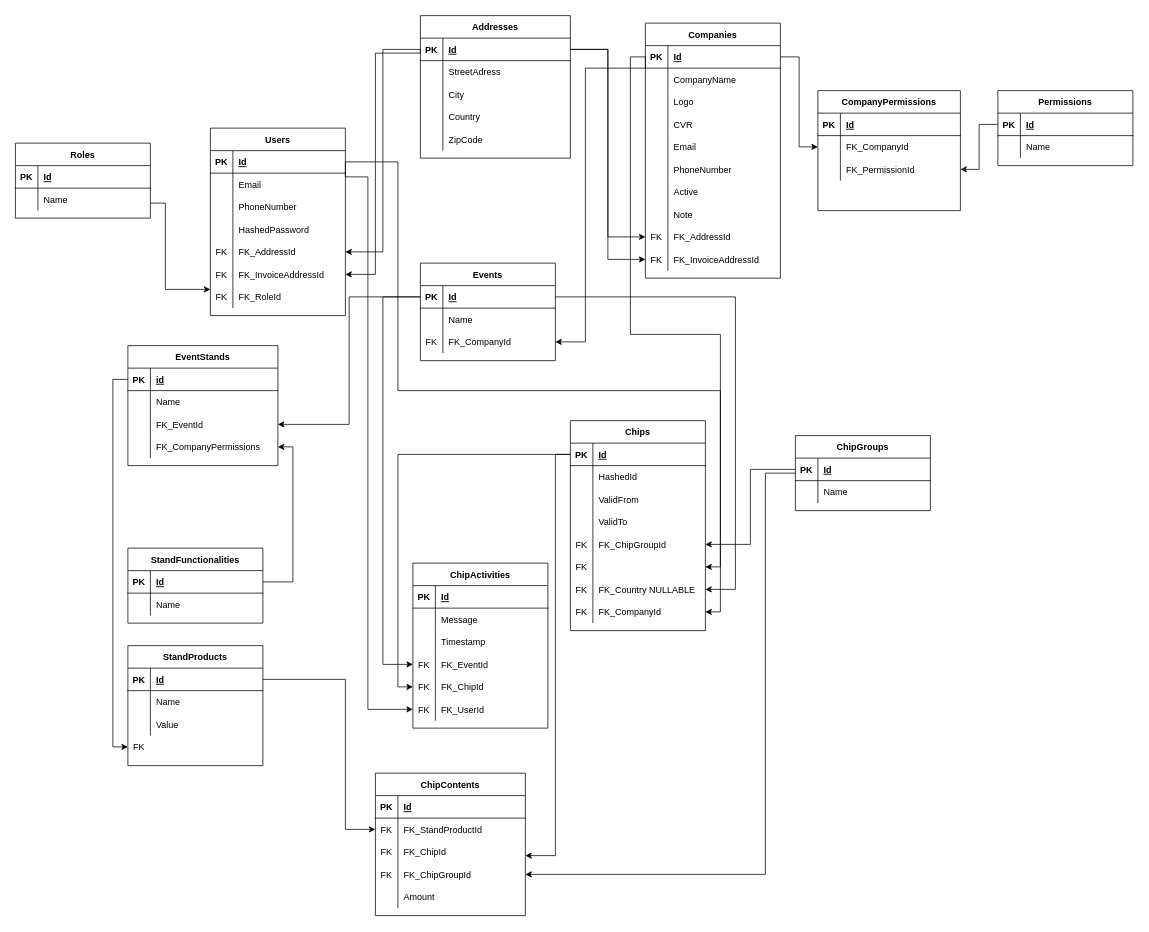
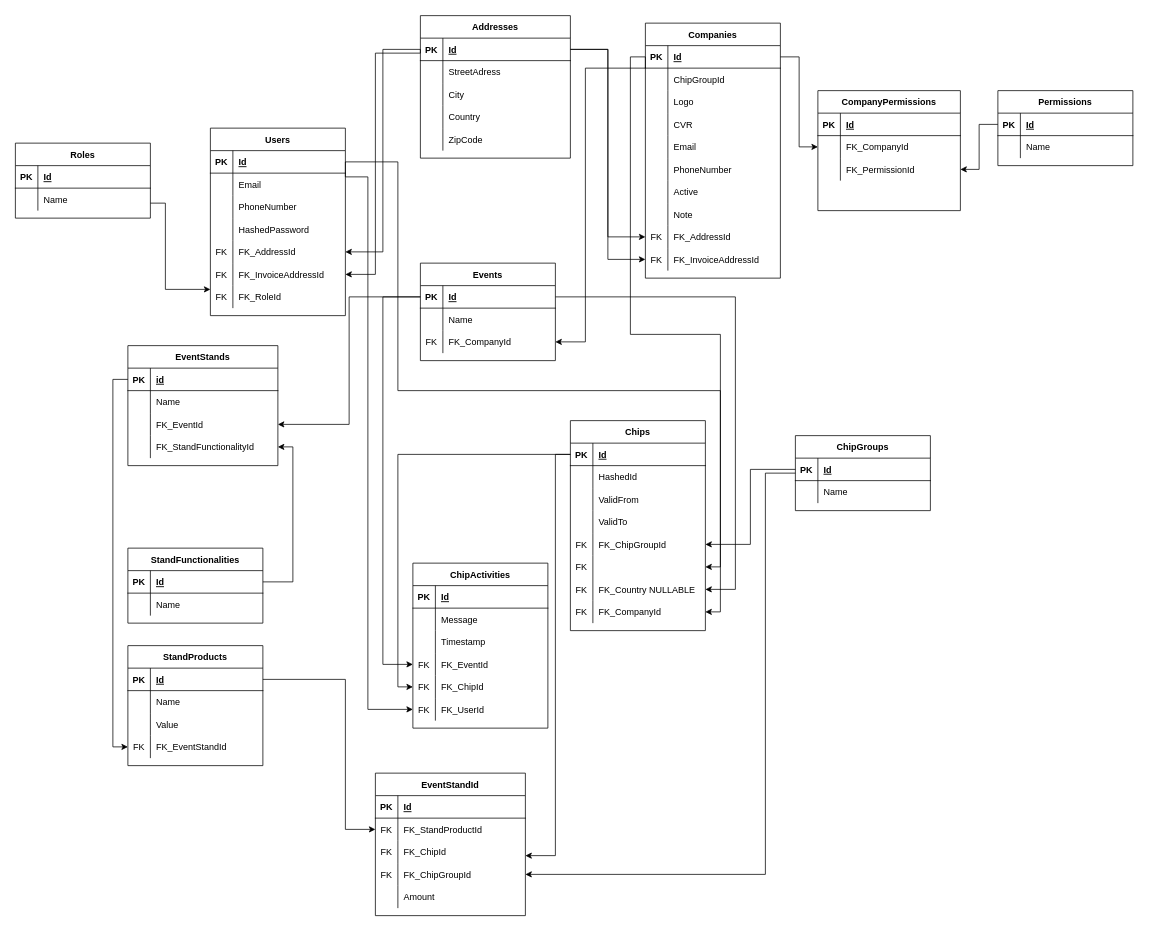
(701, 80) -> (700, 80)
(207, 447) -> (210, 447)
none -> (207, 747)
(450, 785) -> (450, 785)
